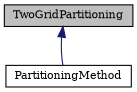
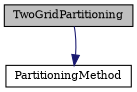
(61, 51) -> (76, 41)
